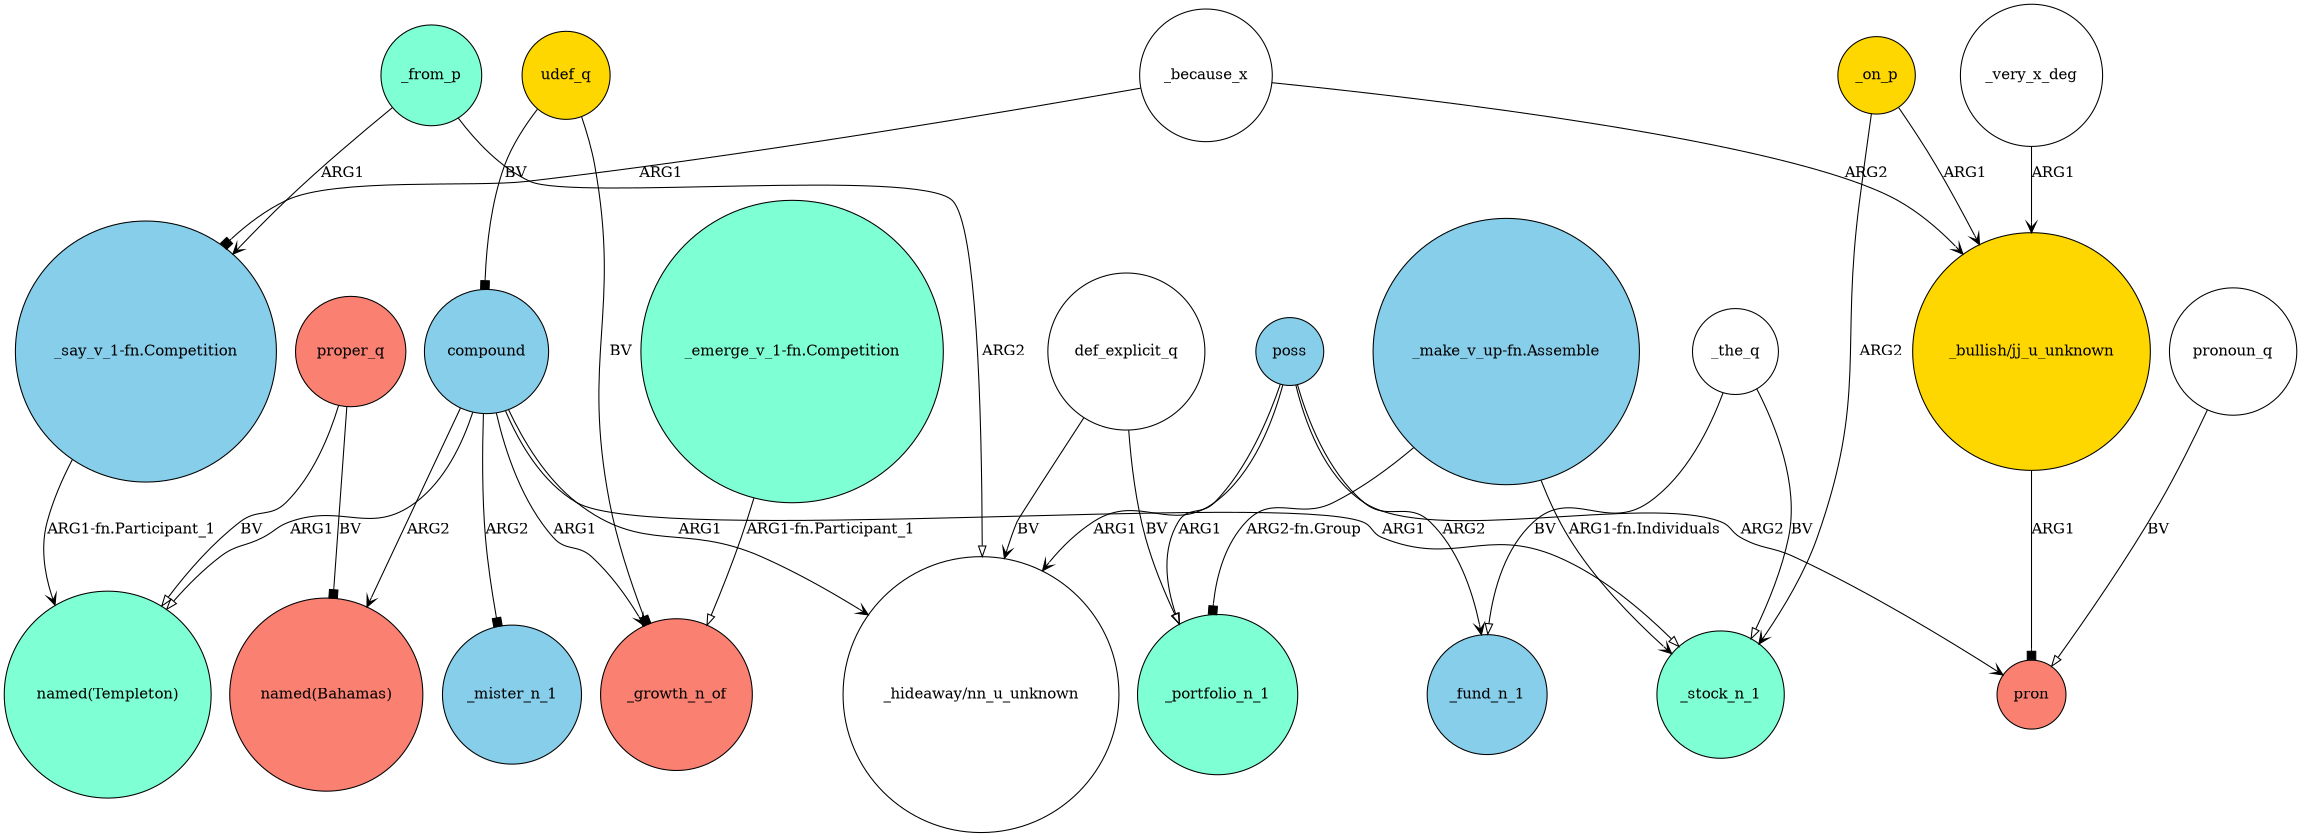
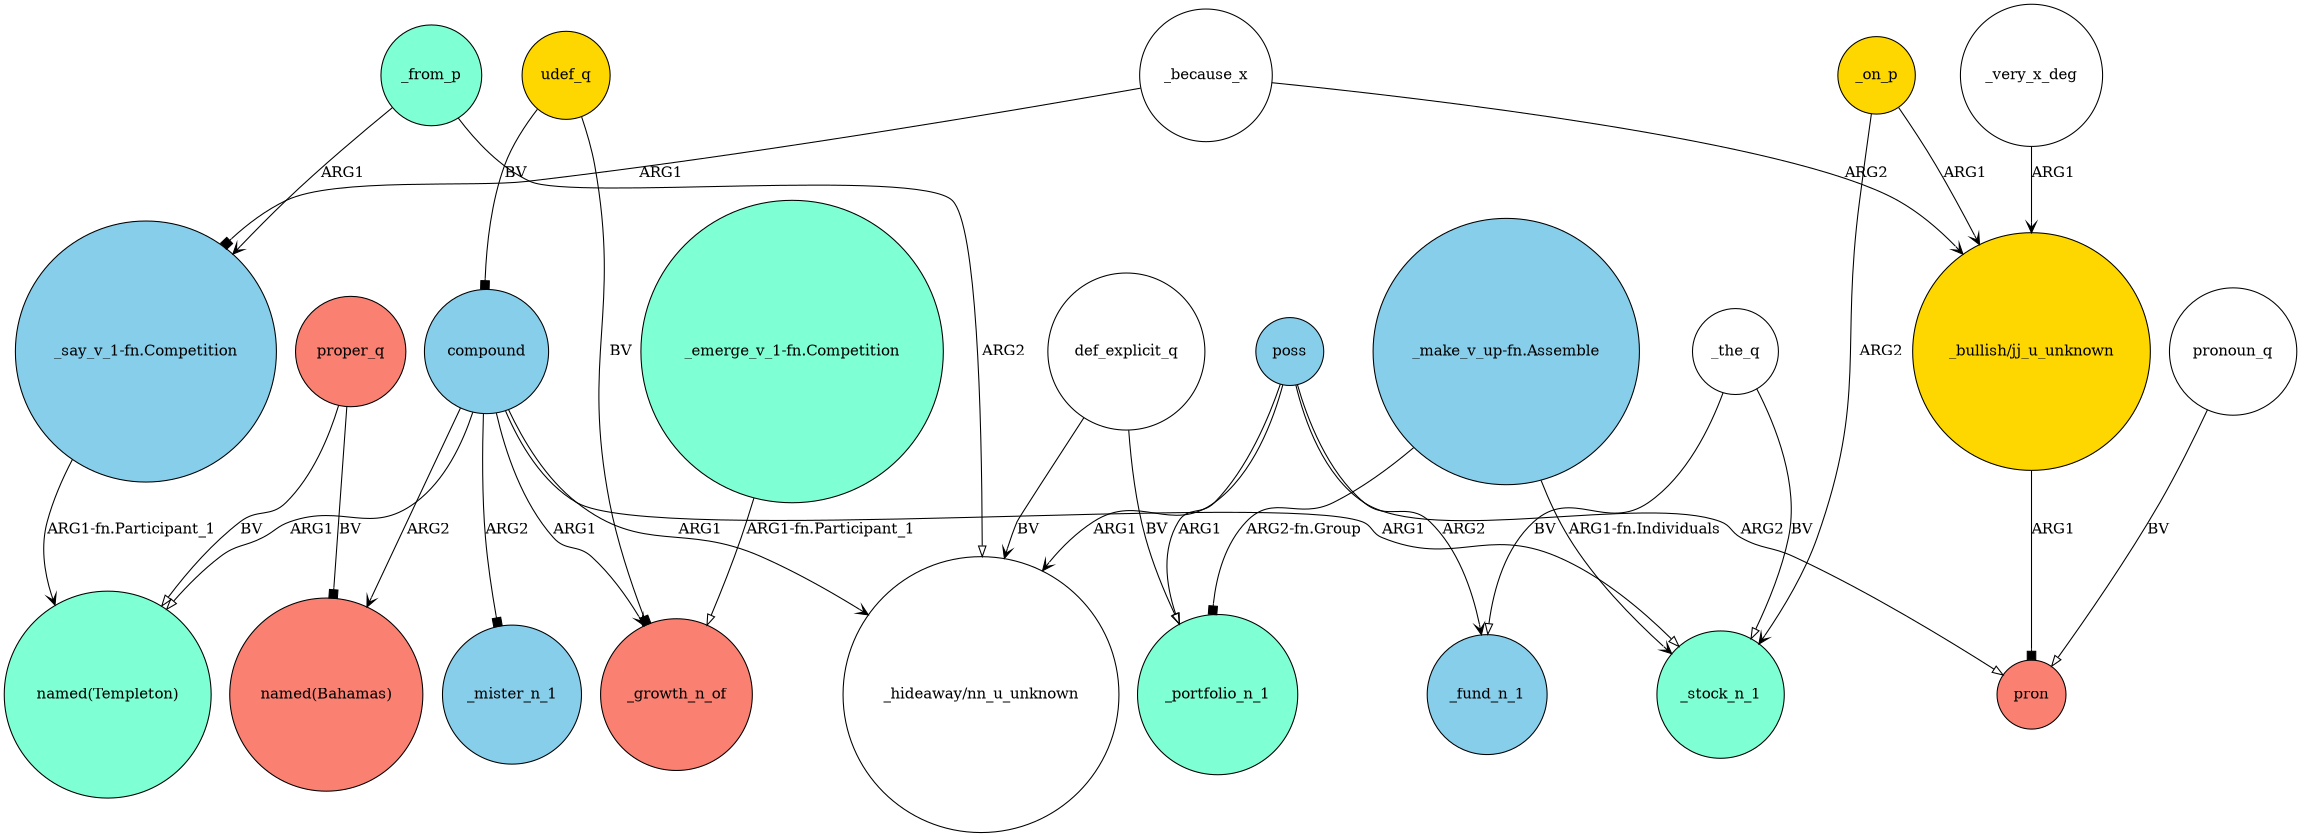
(1648, 513) -> (1648, 513)
